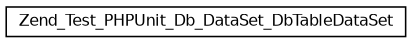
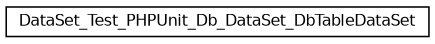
(206, 22) -> (218, 22)
